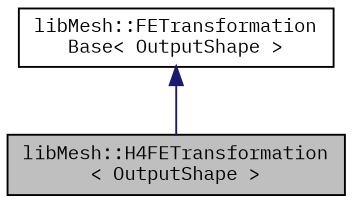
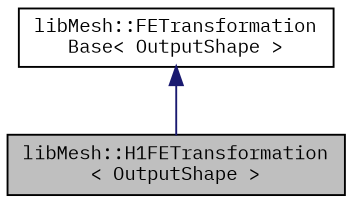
(176, 165) -> (176, 165)
